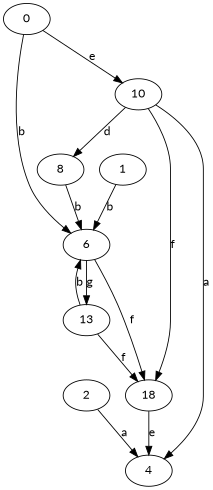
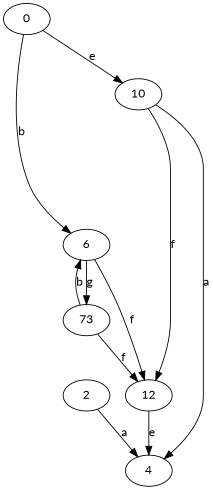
(61, 170) -> none
(123, 170) -> none
(87, 320) -> (87, 320)
(149, 395) -> (149, 395)
